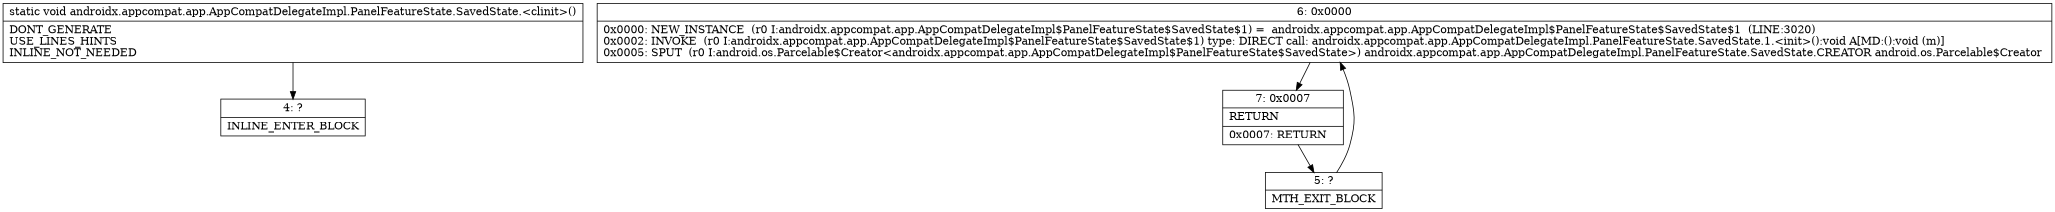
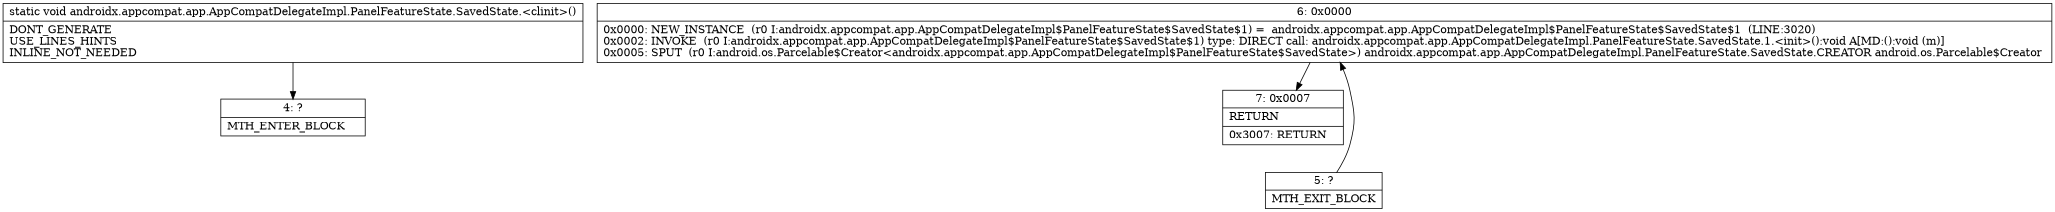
(293, 126) -> (286, 126)
(1283, 135) -> (1283, 135)
(1304, 155) -> none
